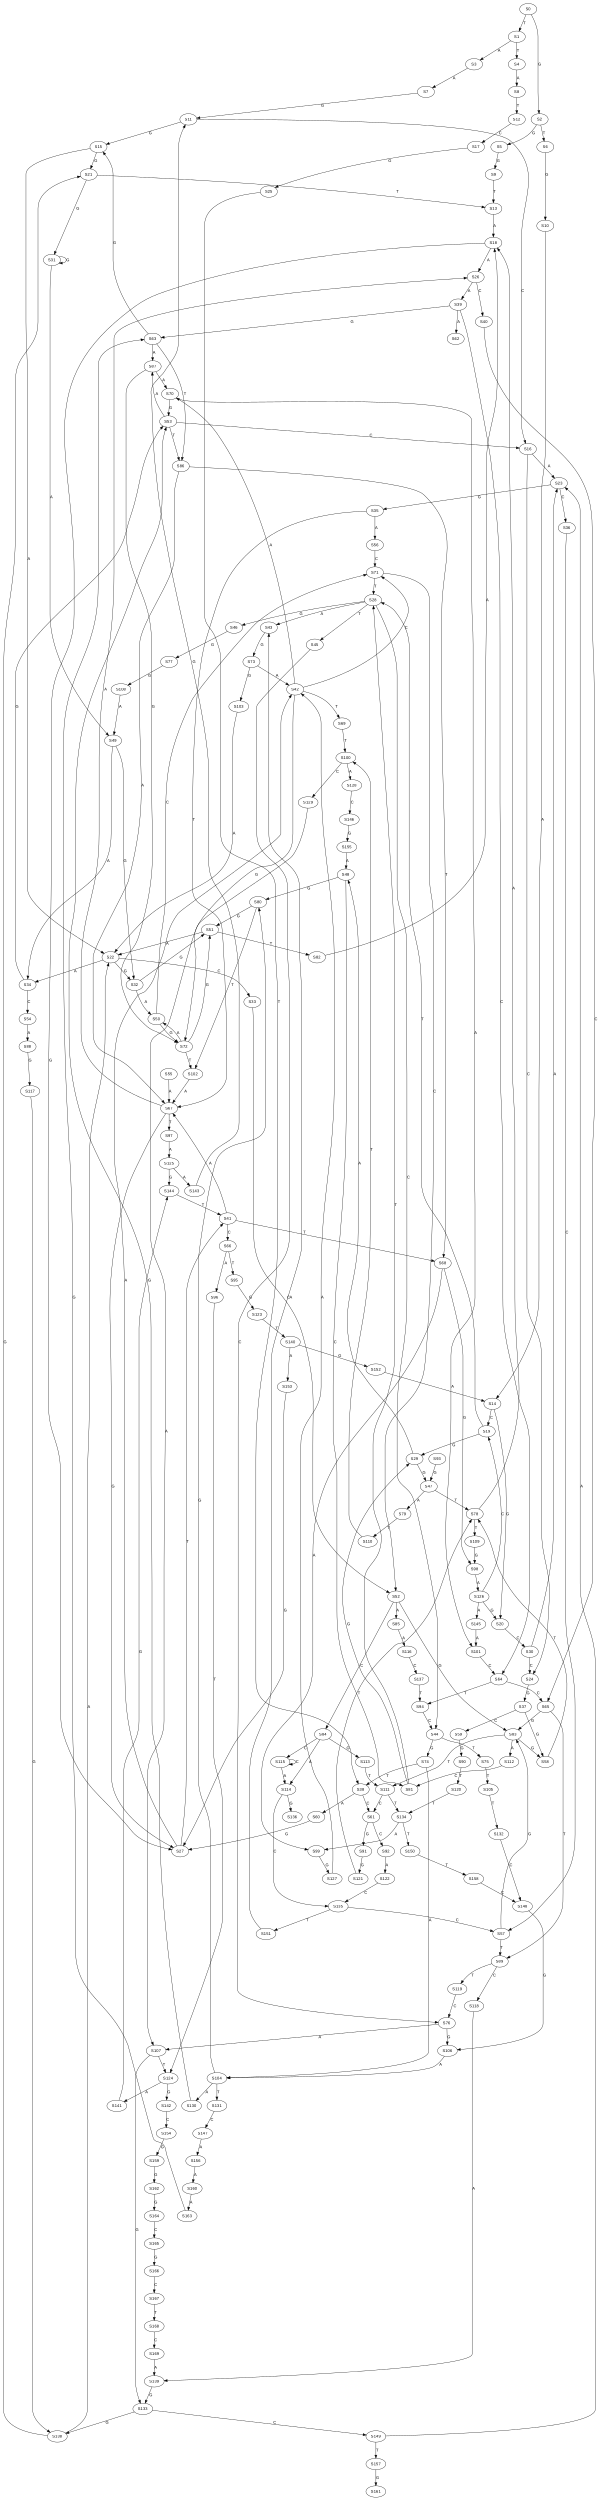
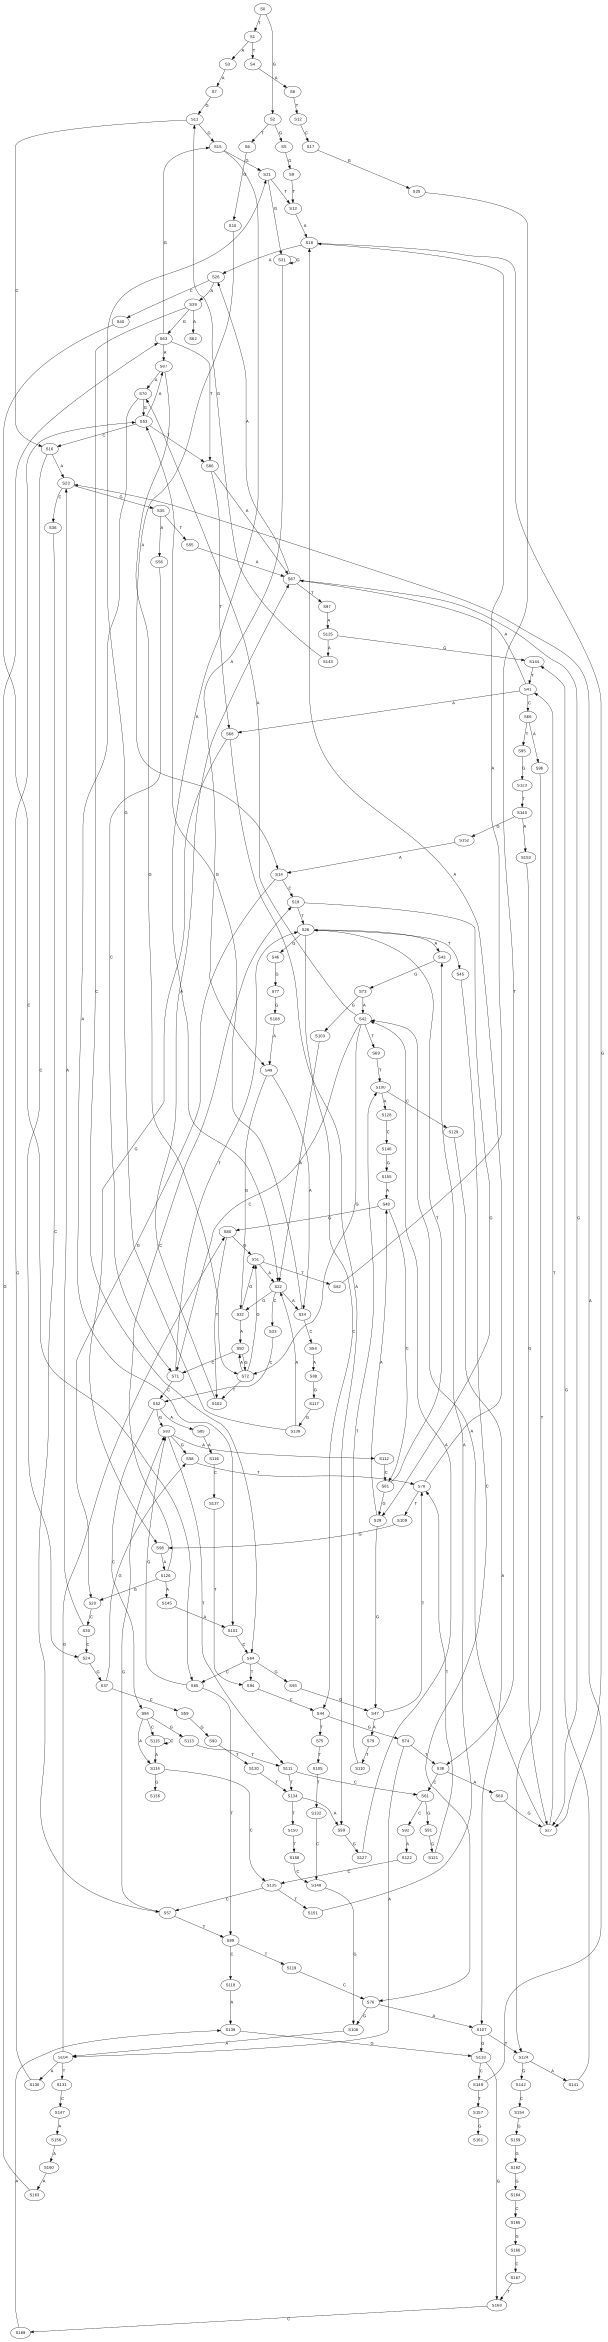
(193, 780) -> (176, 529)
(305, 1232) -> (454, 703)
none -> (271, 1671)
(102, 2422) -> (497, 2178)
